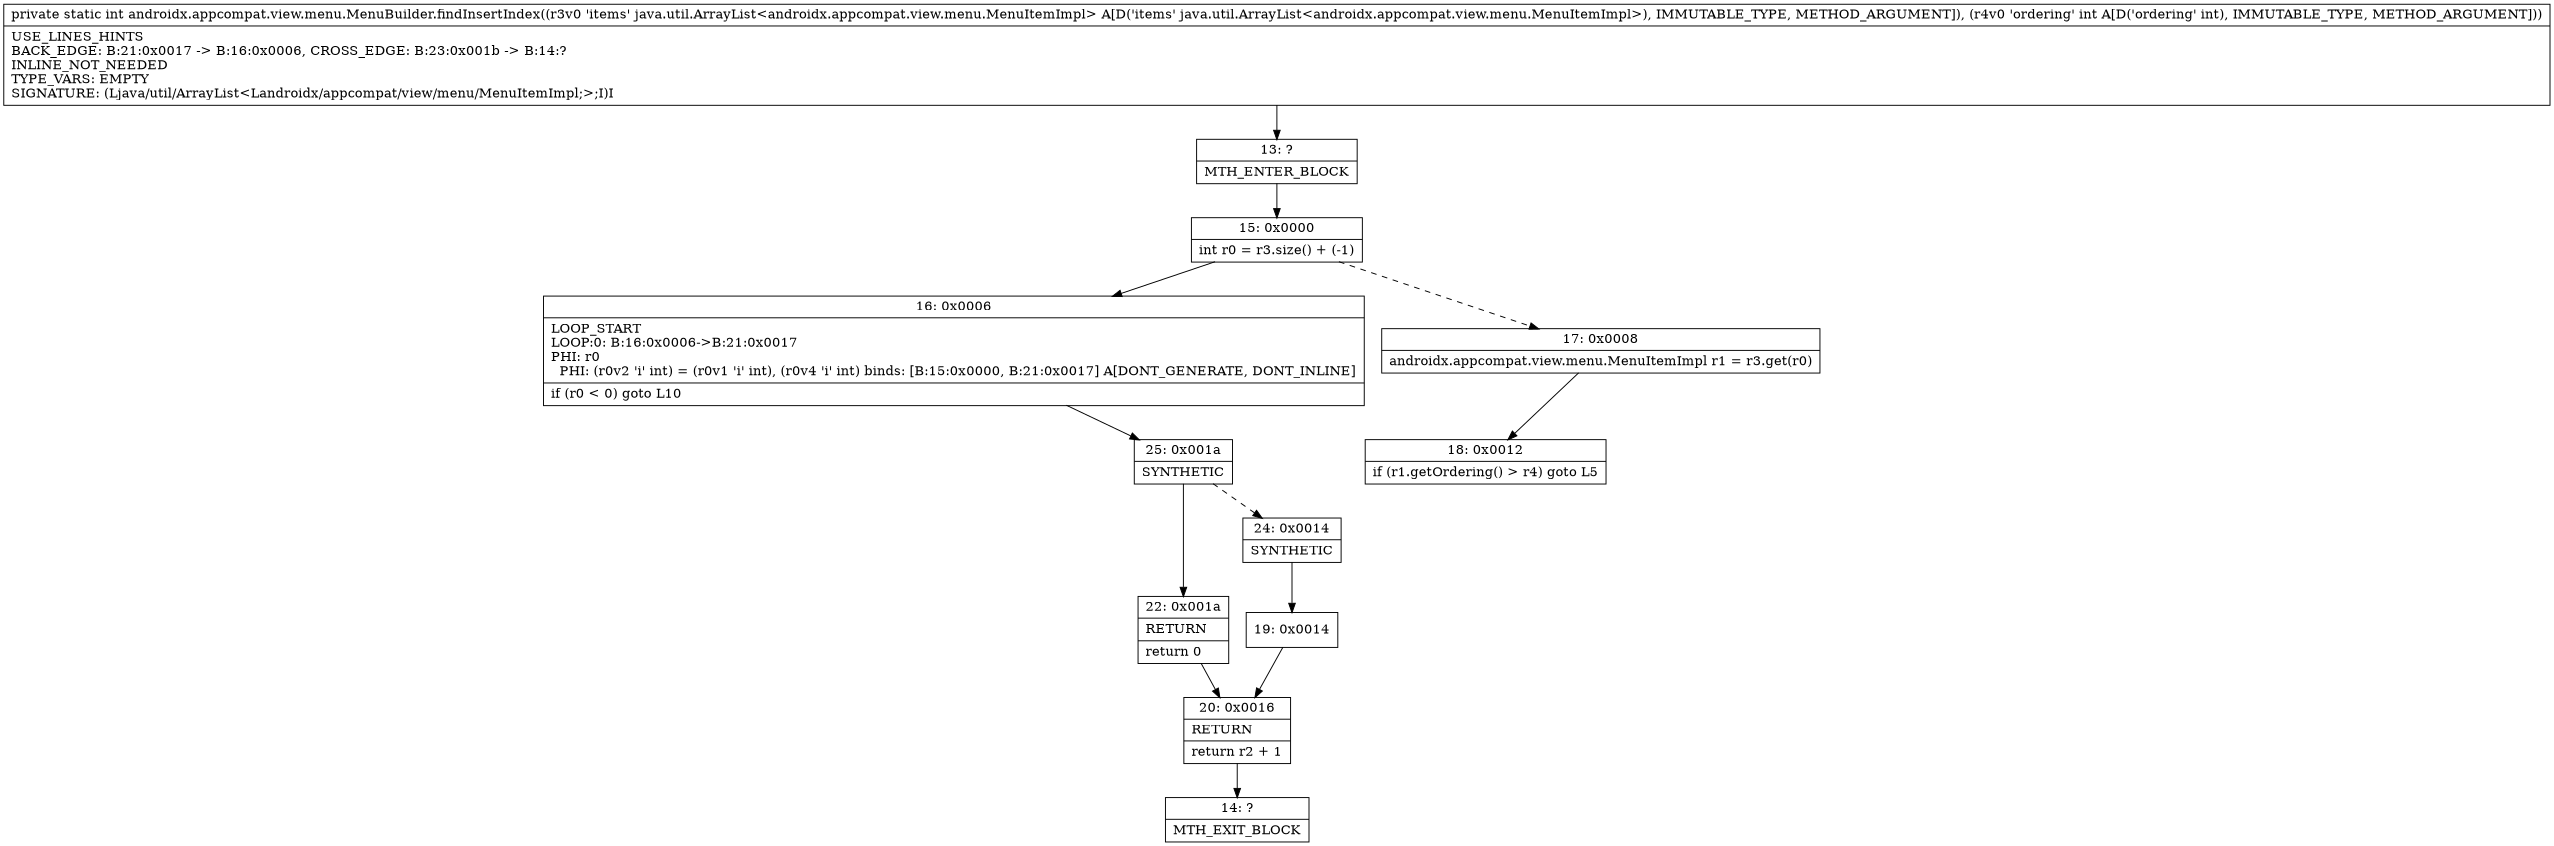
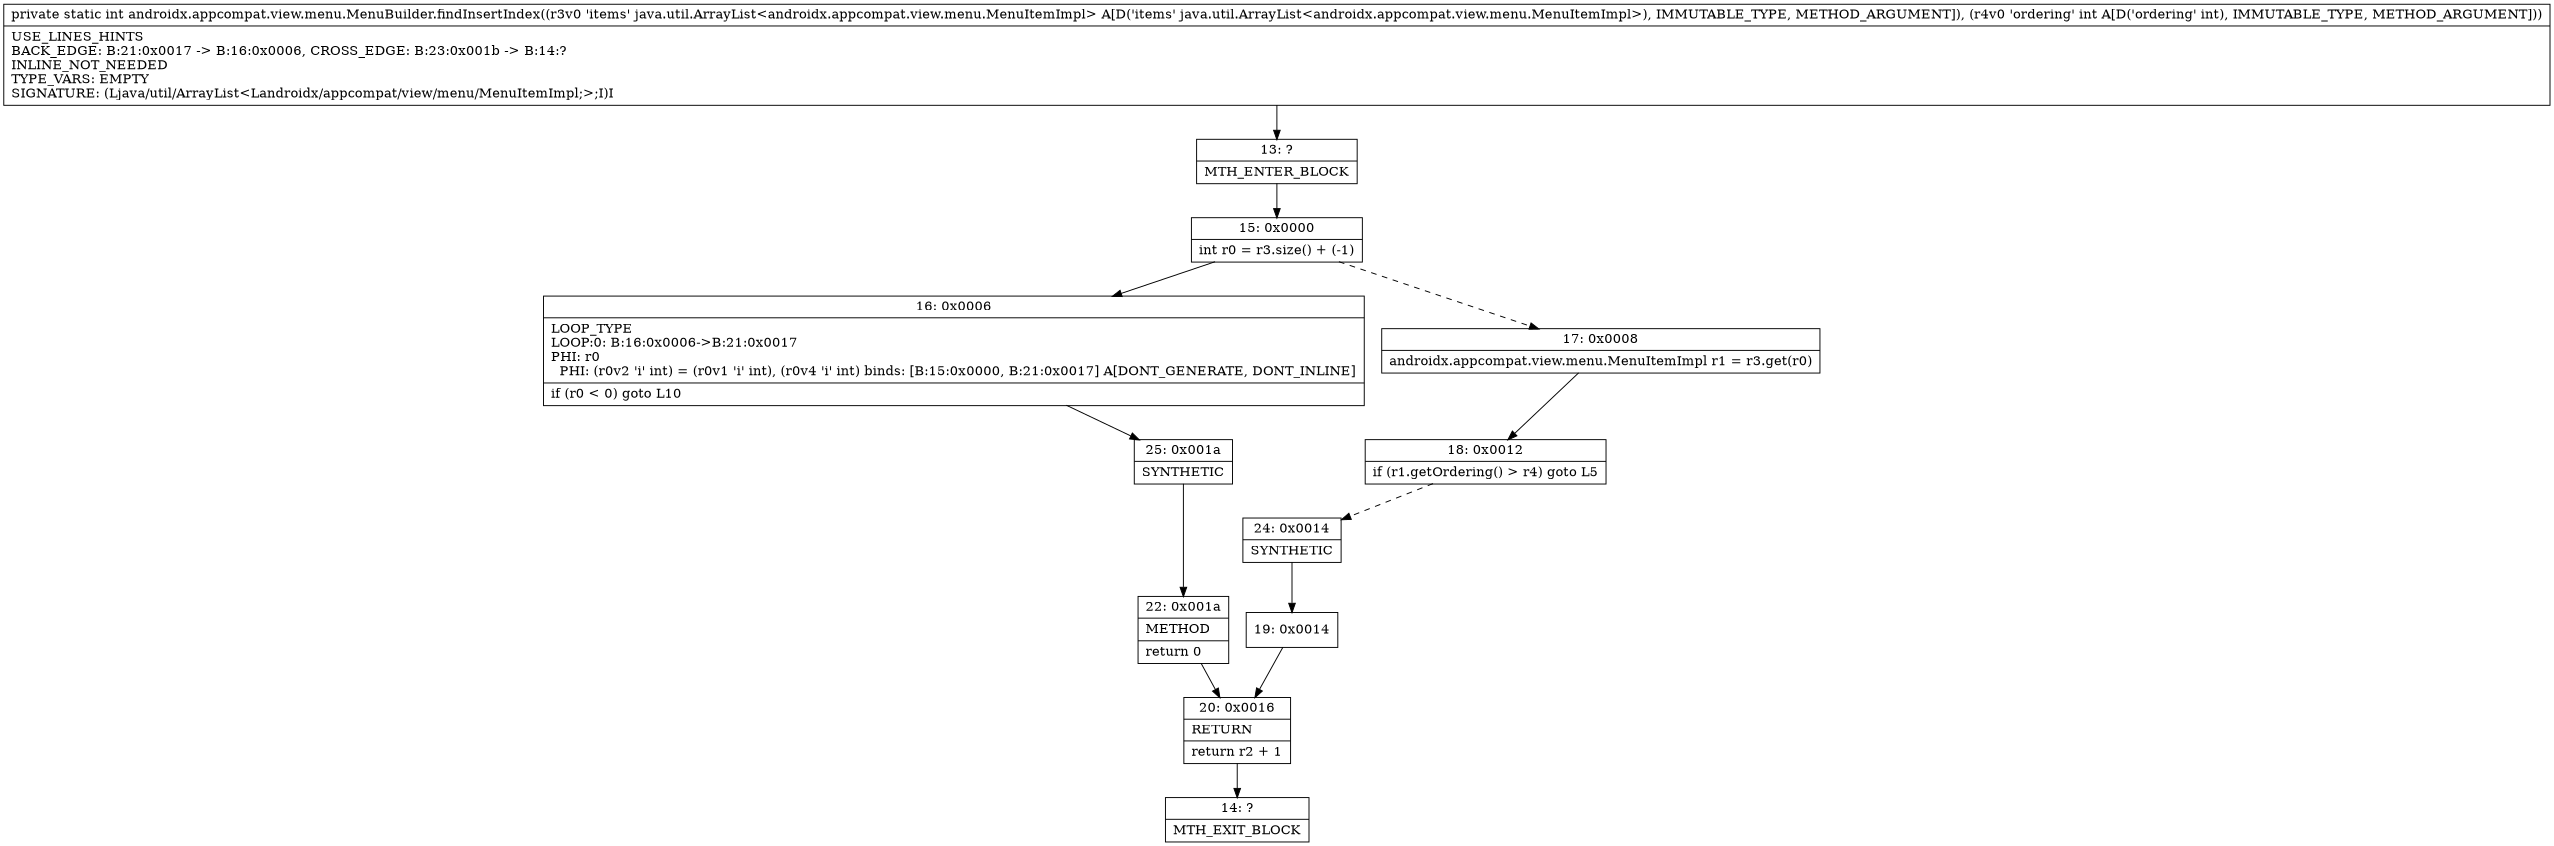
(596, 329) -> (592, 329)
(1234, 498) -> (1392, 500)
(1176, 629) -> (1178, 629)
